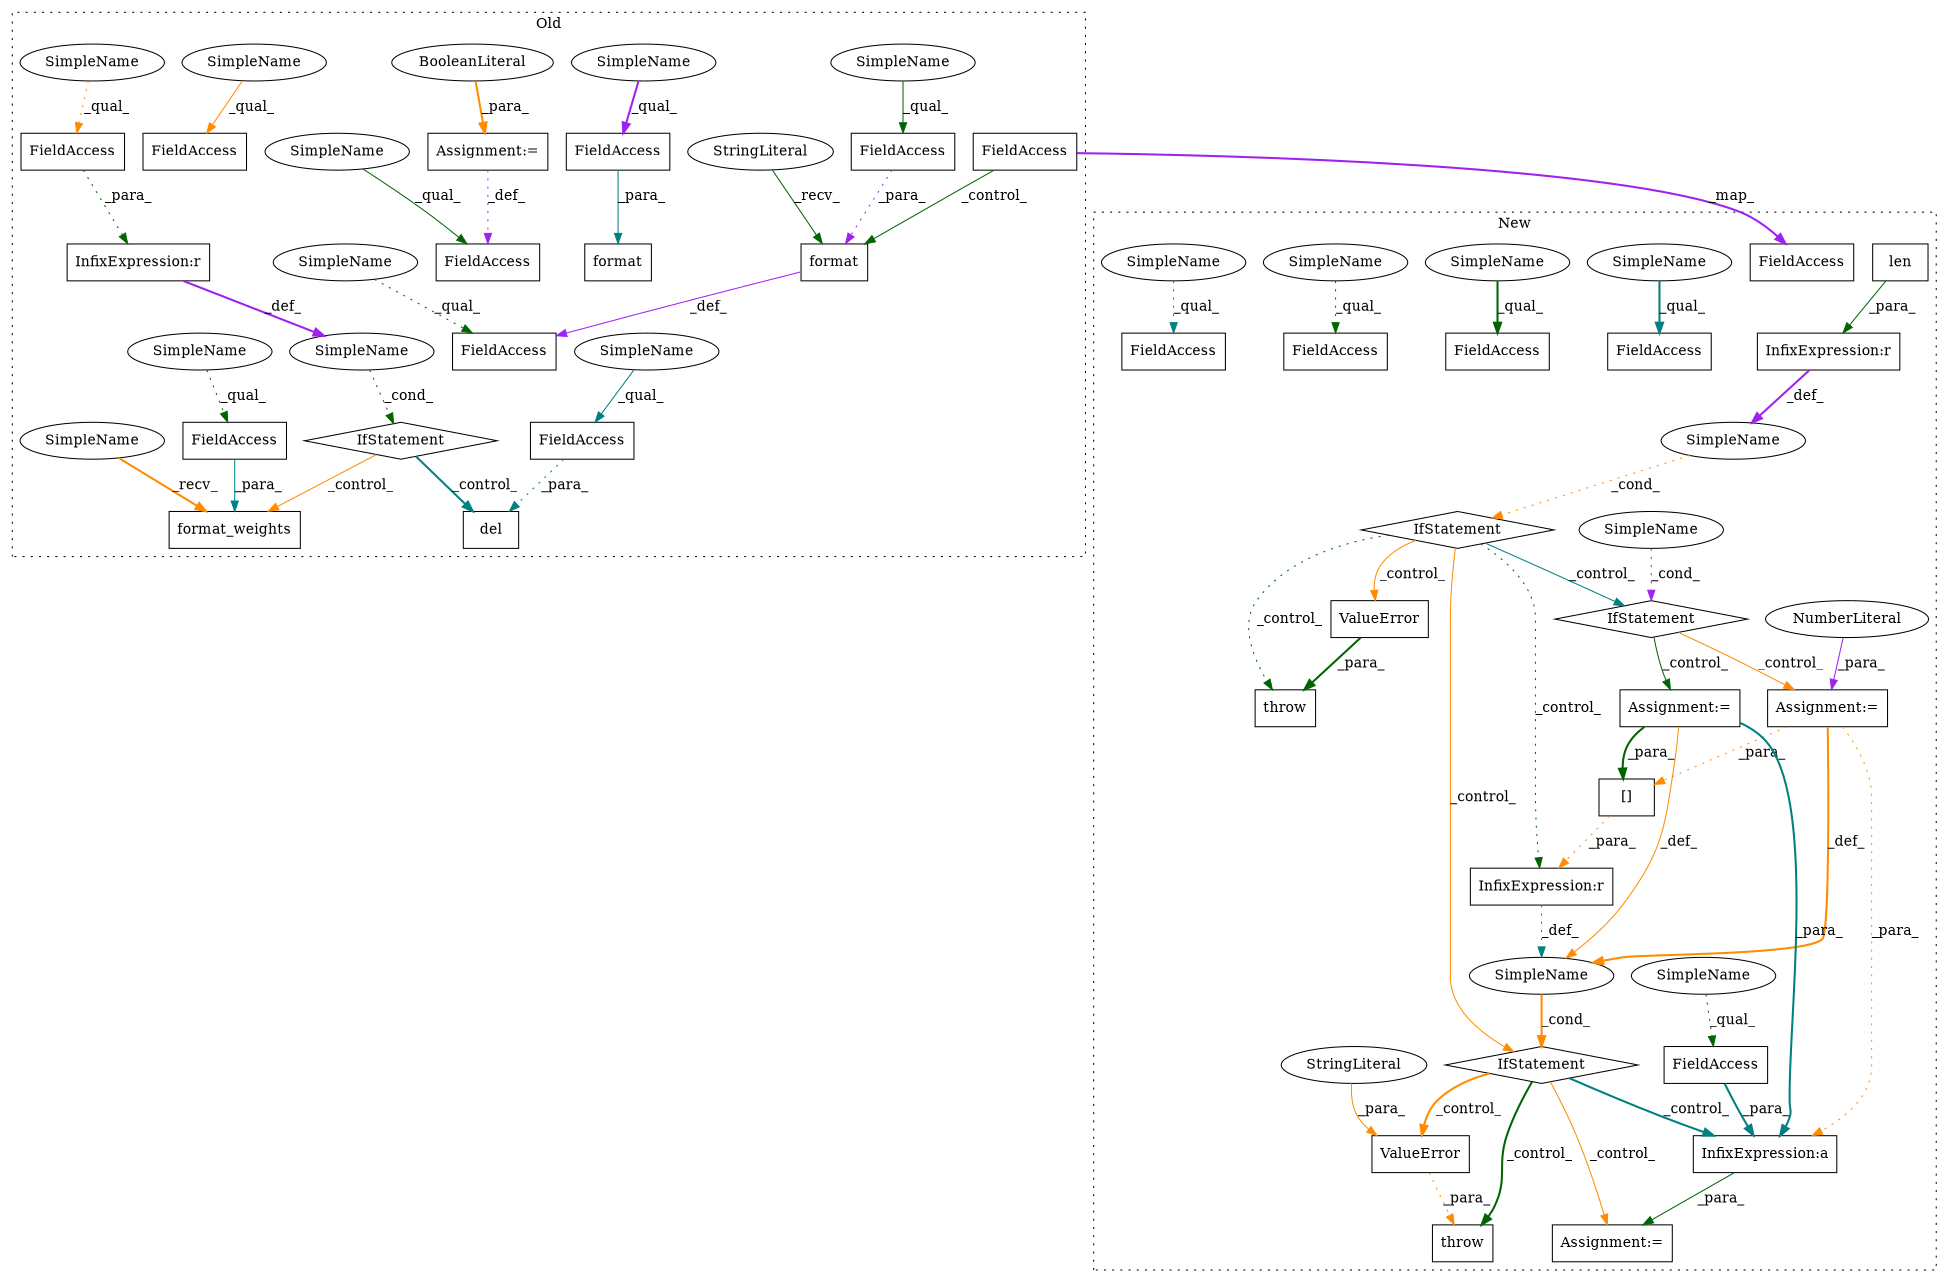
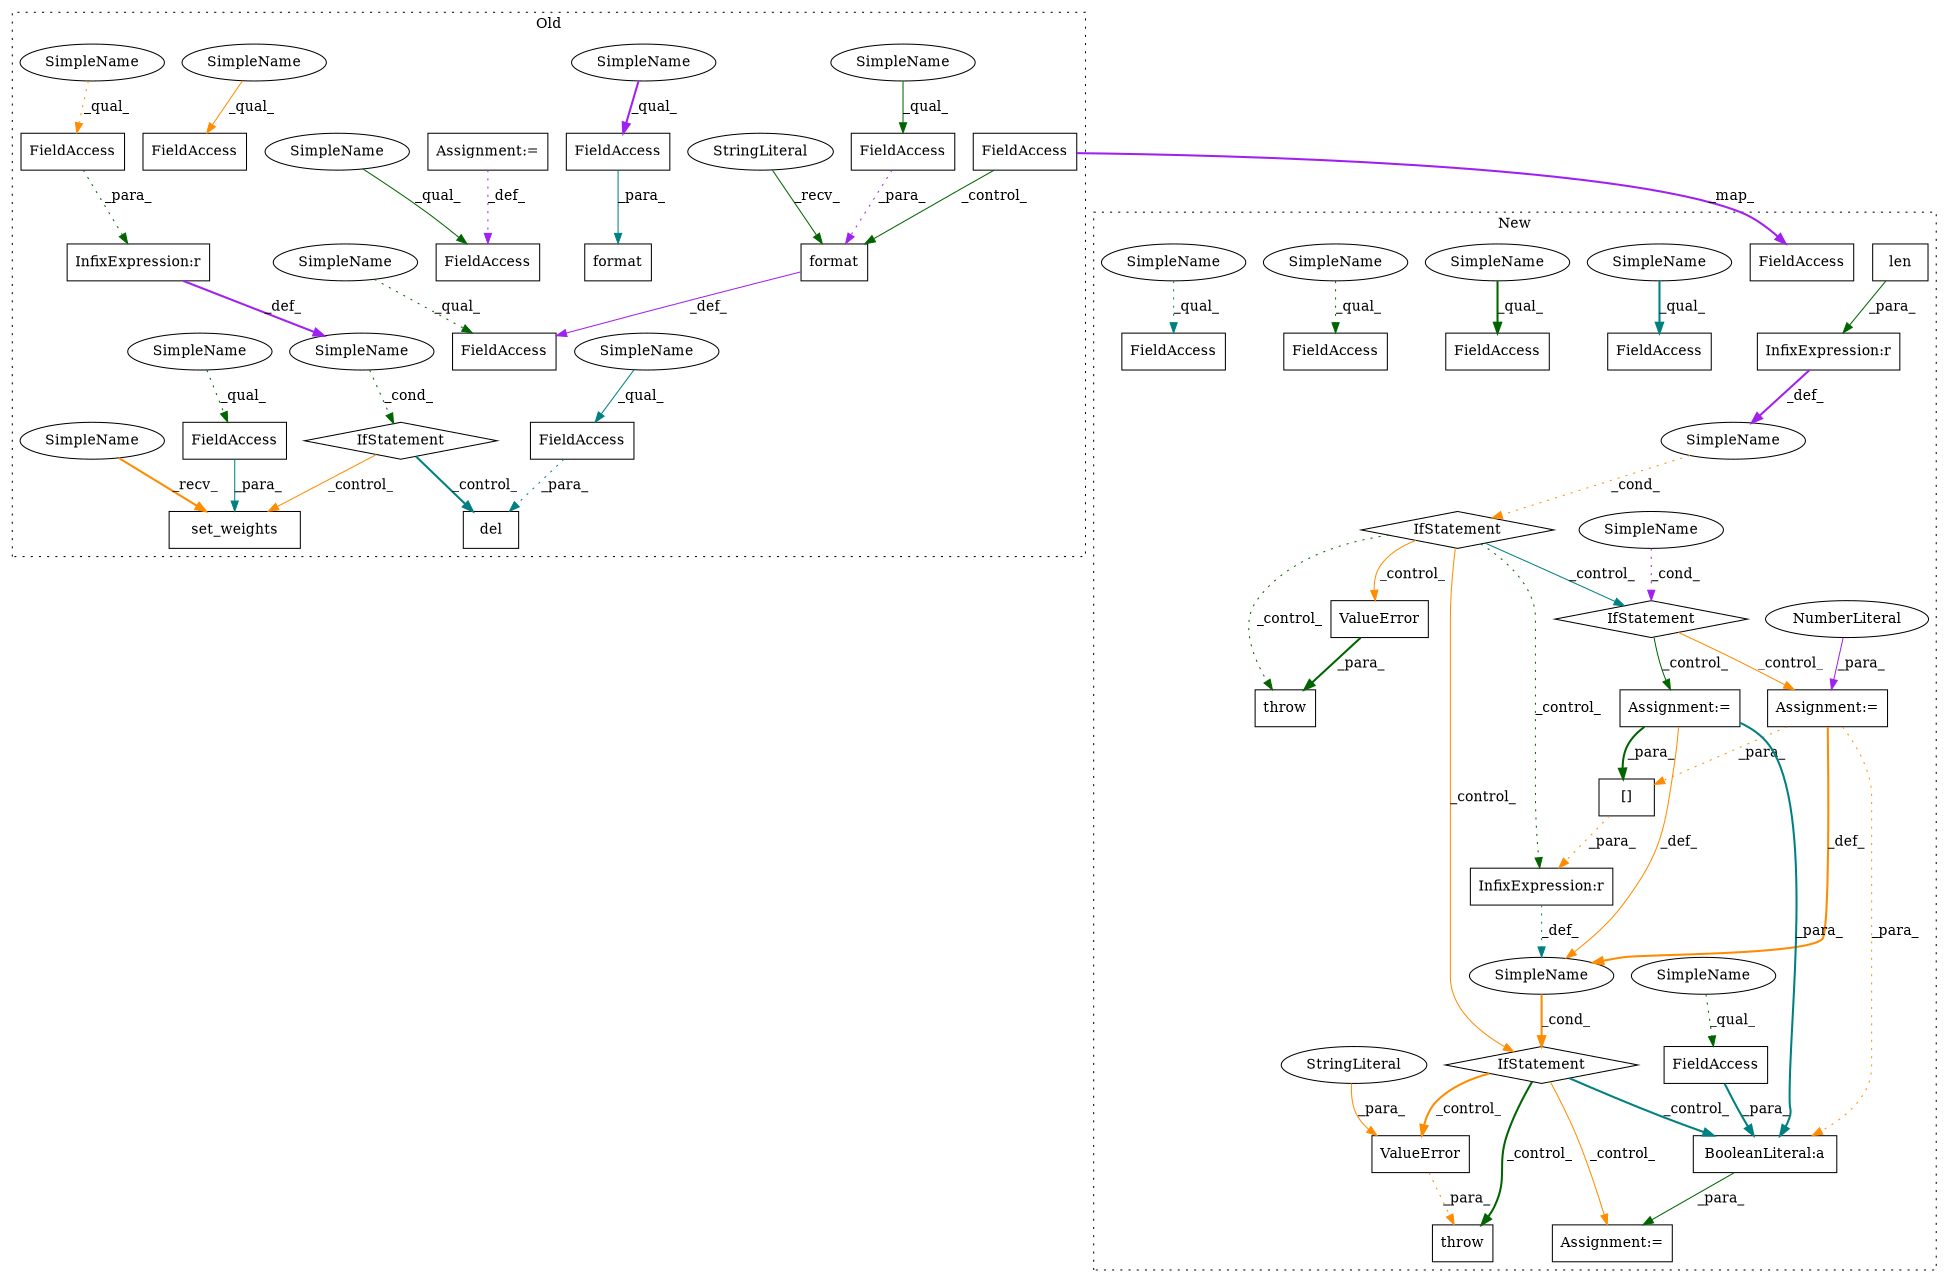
(473, 63) -> none
(235, 530) -> (235, 530)
(1765, 1154) -> (1765, 1154)
